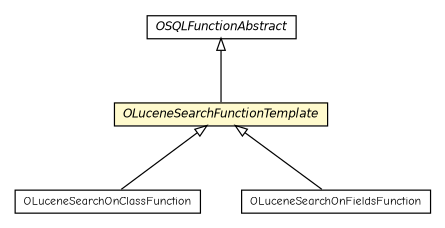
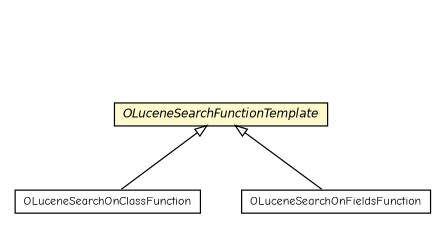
(221, 27) -> none
